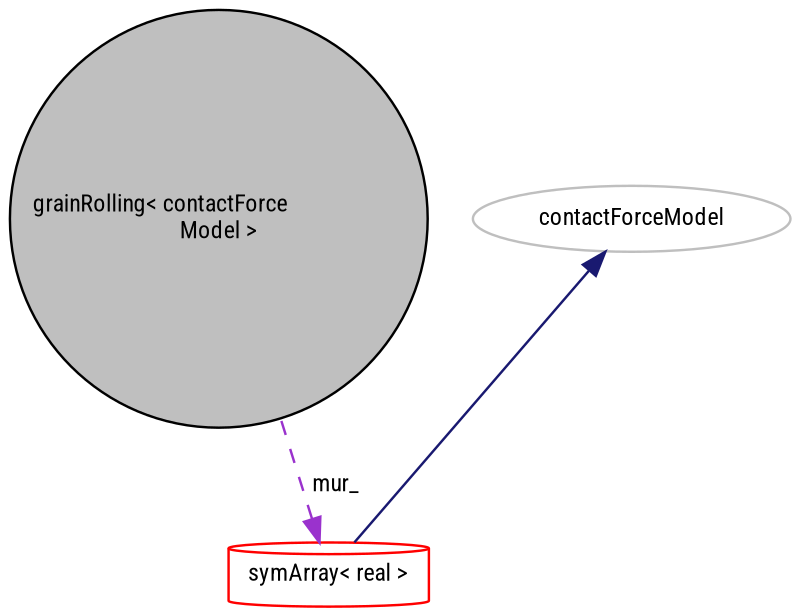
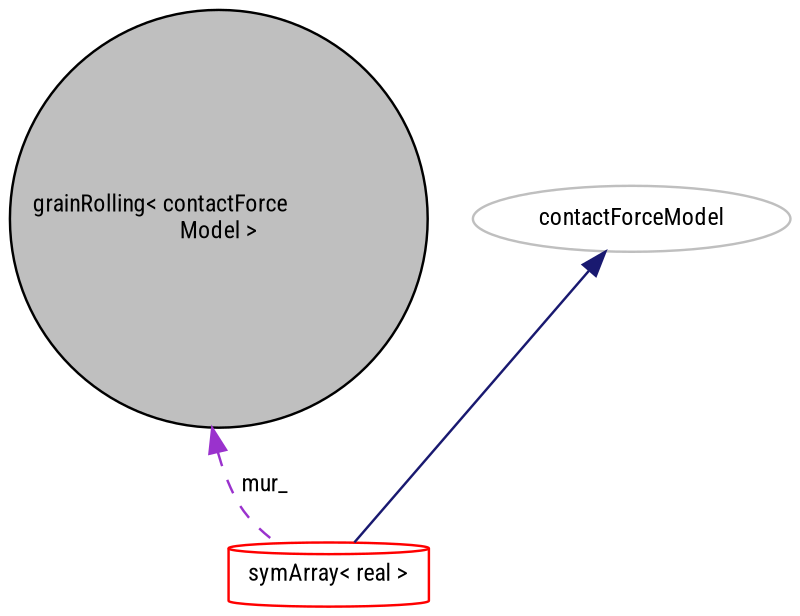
(296, 469) -> (238, 503)
